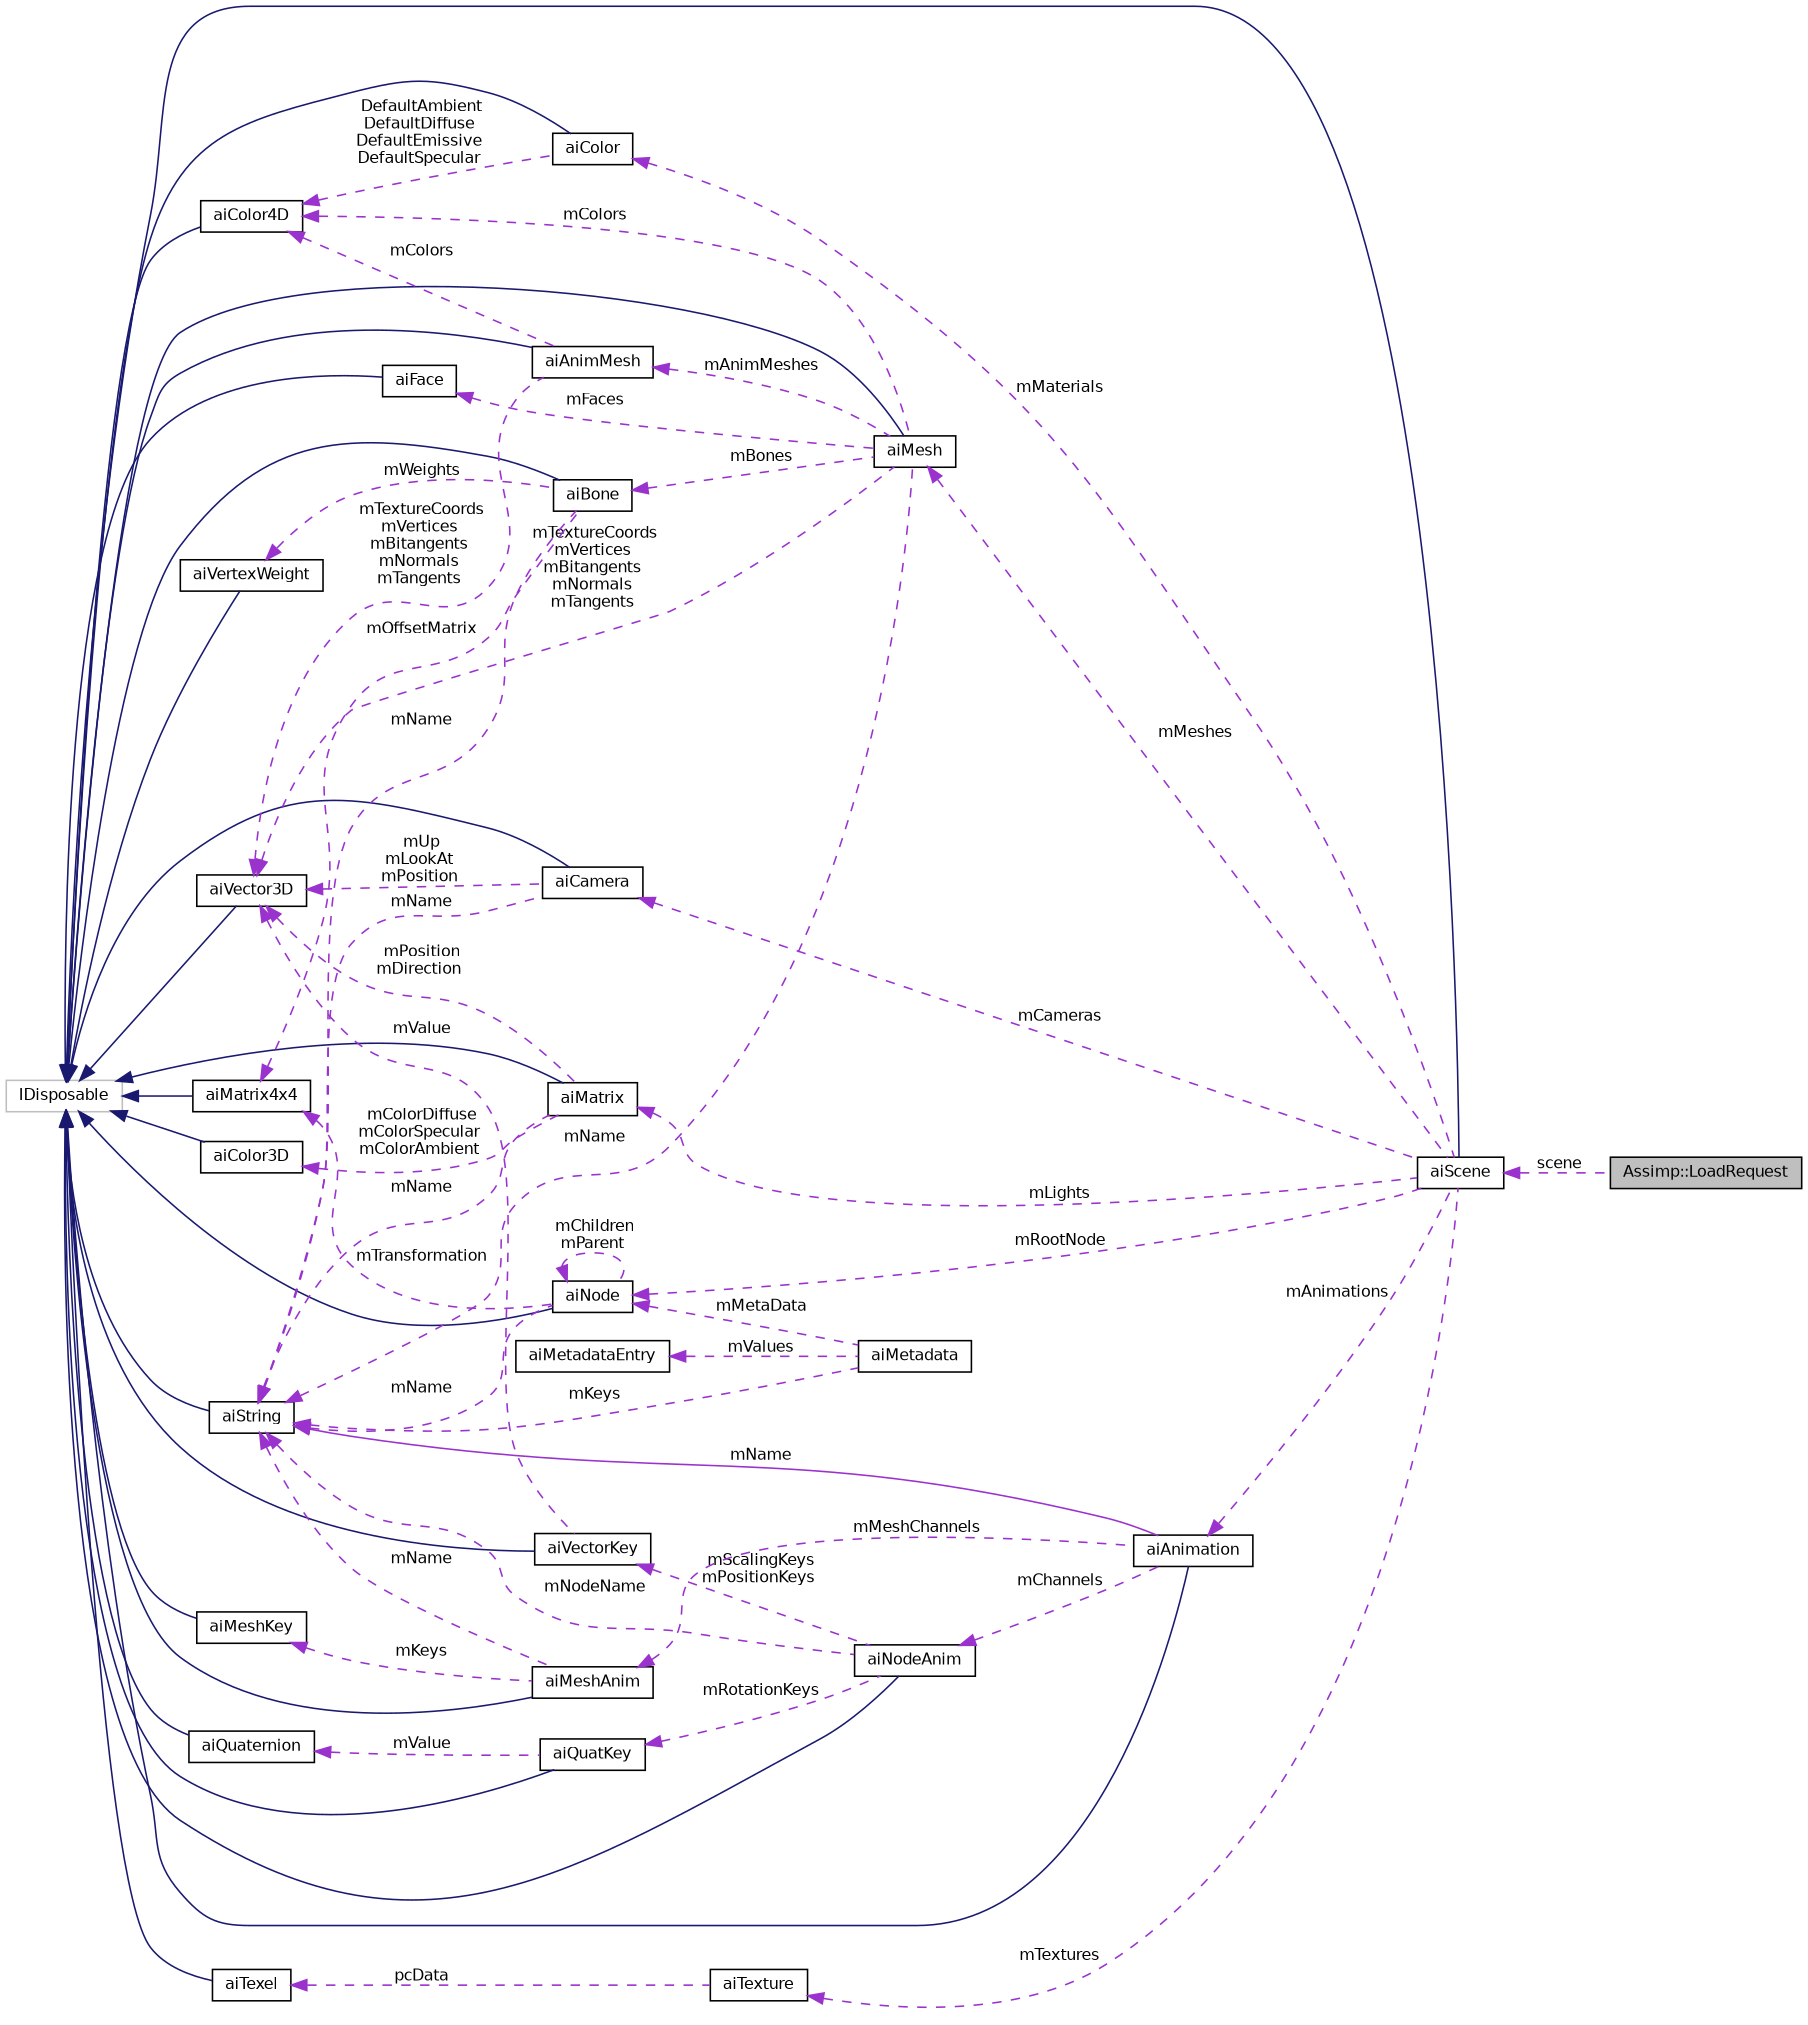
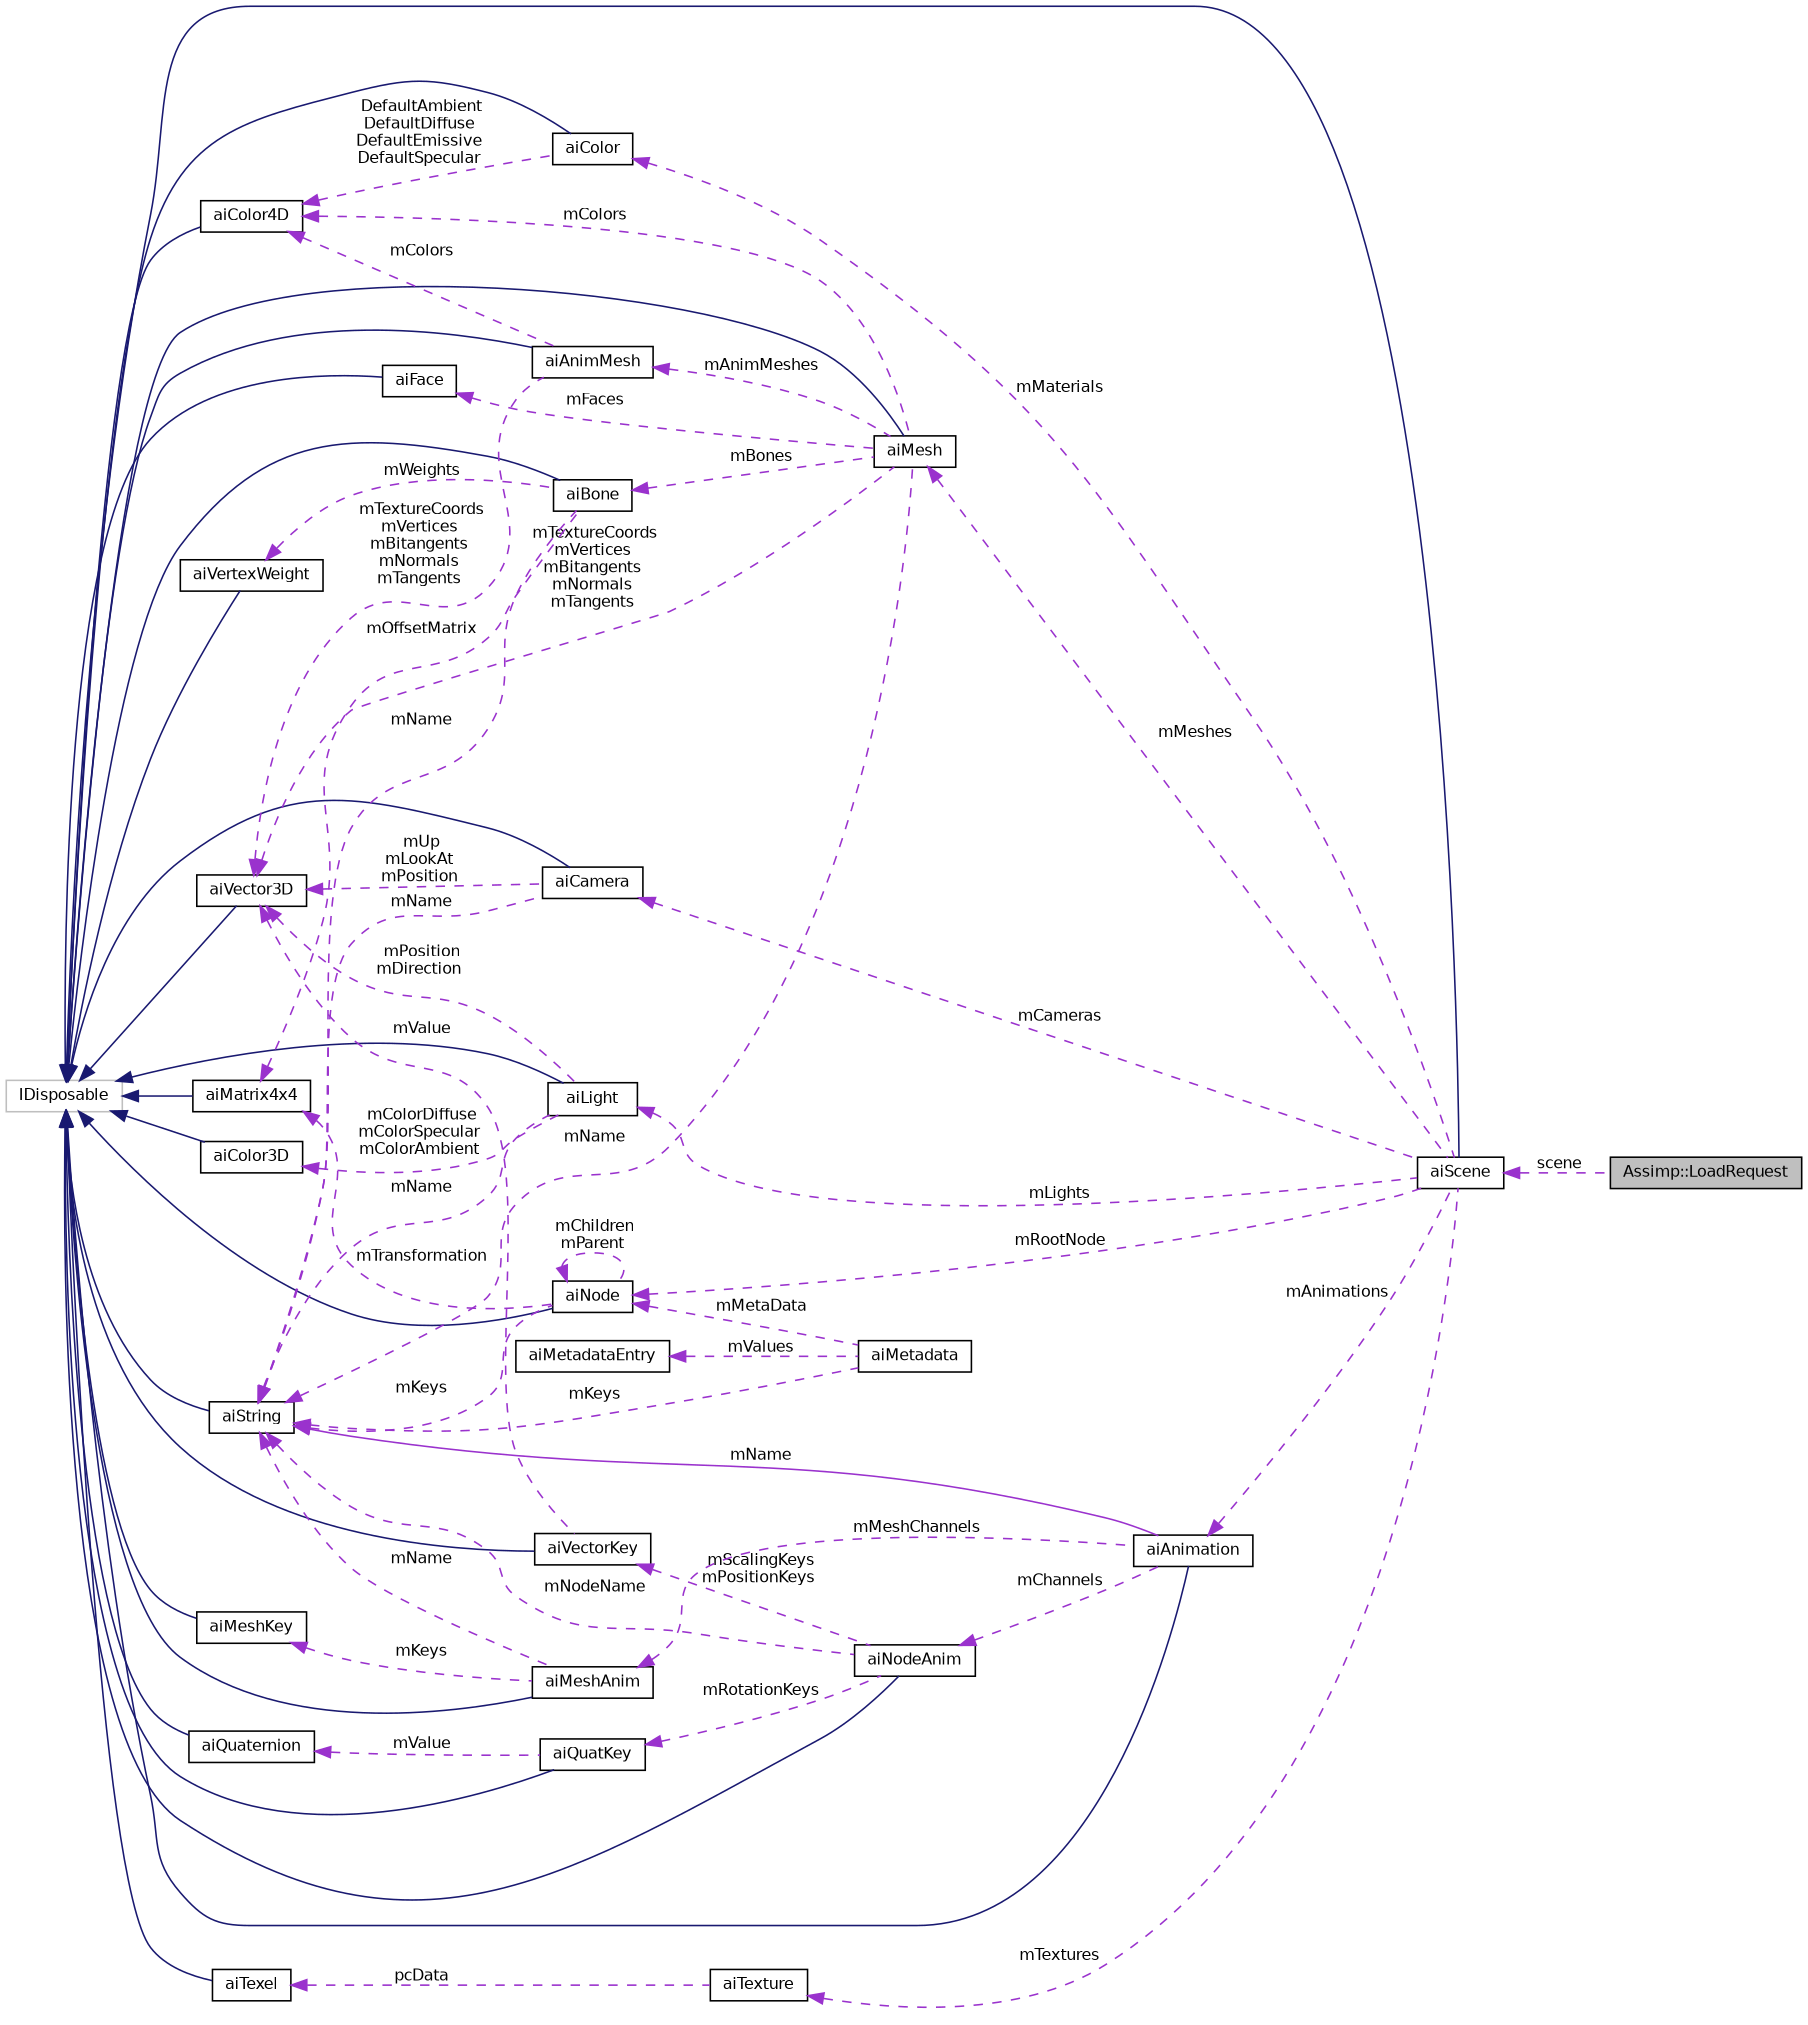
(593, 1099) -> (593, 1099)
(419, 1388) -> (419, 1388)
